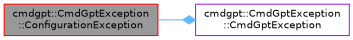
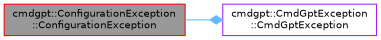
(81, 20) -> (95, 20)
